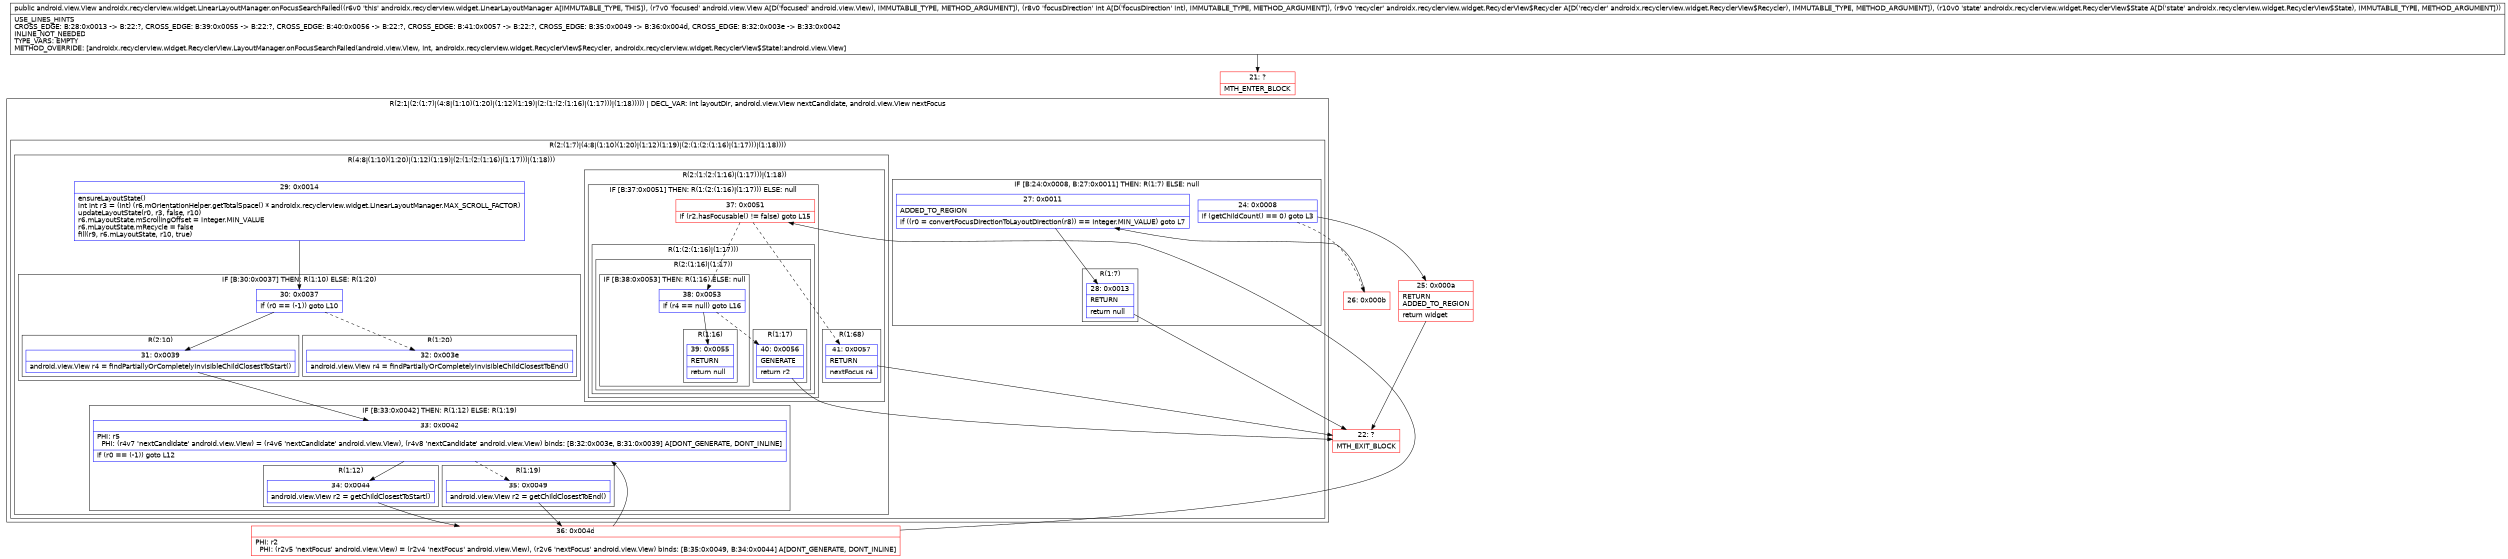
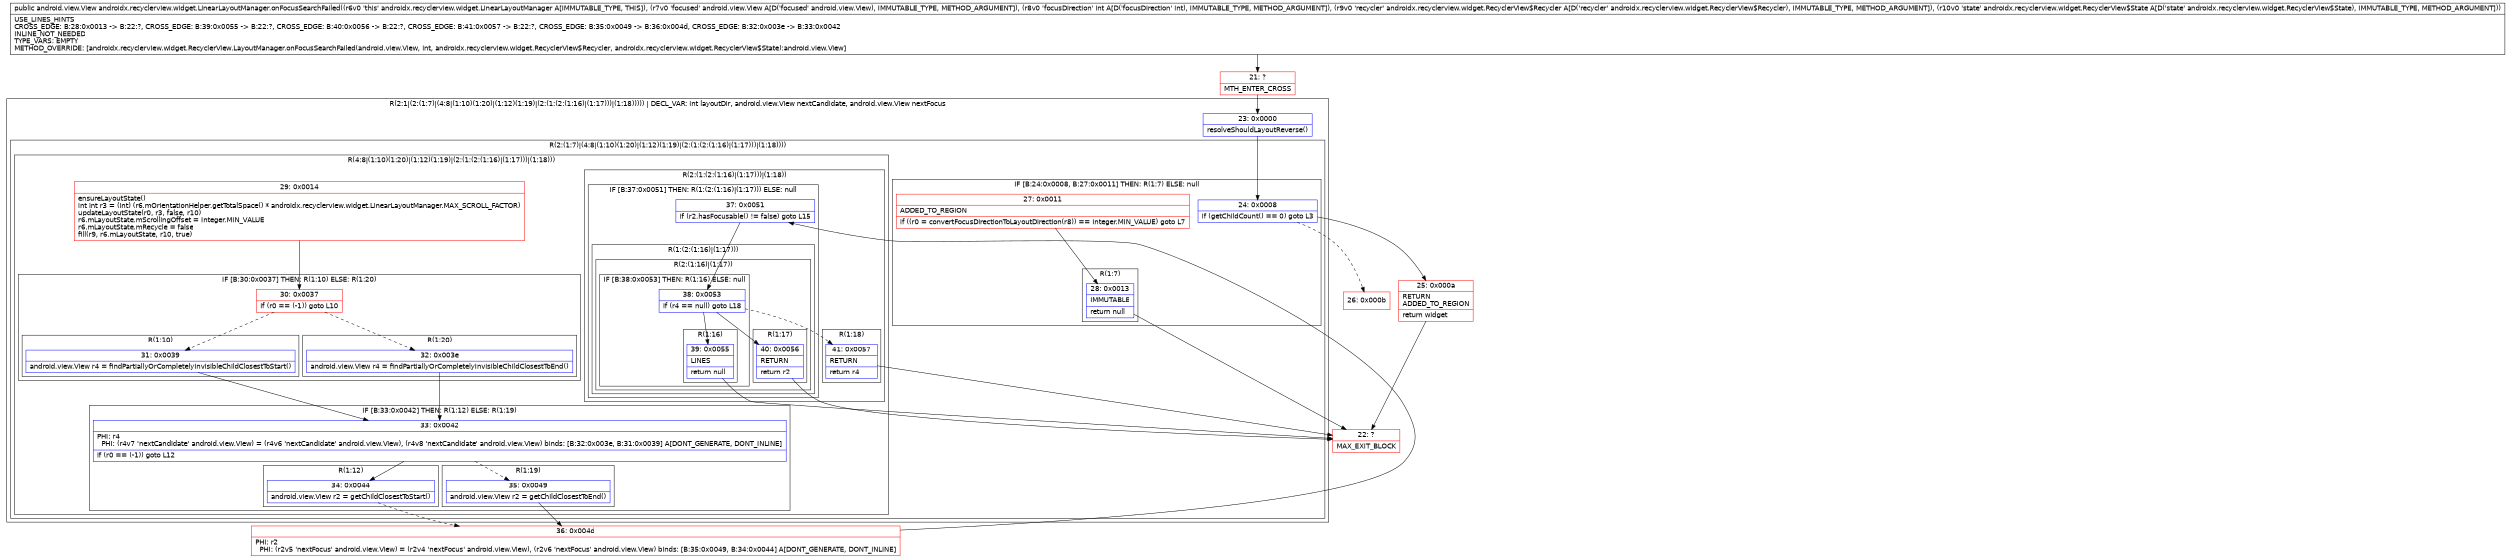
(1257, 89) -> (1258, 89)
none -> (1258, 125)
(299, 211) -> (299, 211)
(745, 211) -> (745, 211)
(1043, 211) -> (1043, 211)
(1256, 241) -> none
(725, 254) -> (725, 254)
(795, 281) -> (789, 321)
(1104, 300) -> (1110, 300)
(299, 301) -> (299, 301)
(702, 306) -> (702, 306)
(735, 326) -> (735, 326)
(232, 330) -> (232, 330)
(852, 335) -> (852, 335)
(161, 341) -> (161, 341)
(705, 361) -> (701, 361)
(778, 361) -> (774, 361)
(852, 372) -> (845, 372)
none -> (1021, 420)
(110, 437) -> (110, 437)
(1366, 446) -> (1366, 446)
(627, 495) -> (440, 394)
(416, 516) -> (416, 516)
